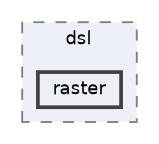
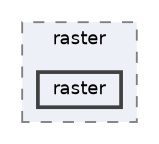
(79, 40) -> (79, 40)
